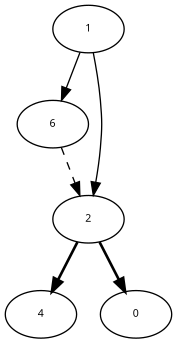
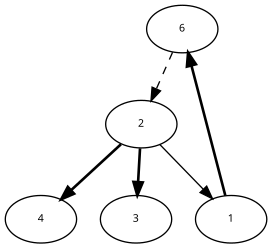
(73, 70) -> (208, 131)
(102, 117) -> (182, 167)
(136, 314) -> (136, 219)
